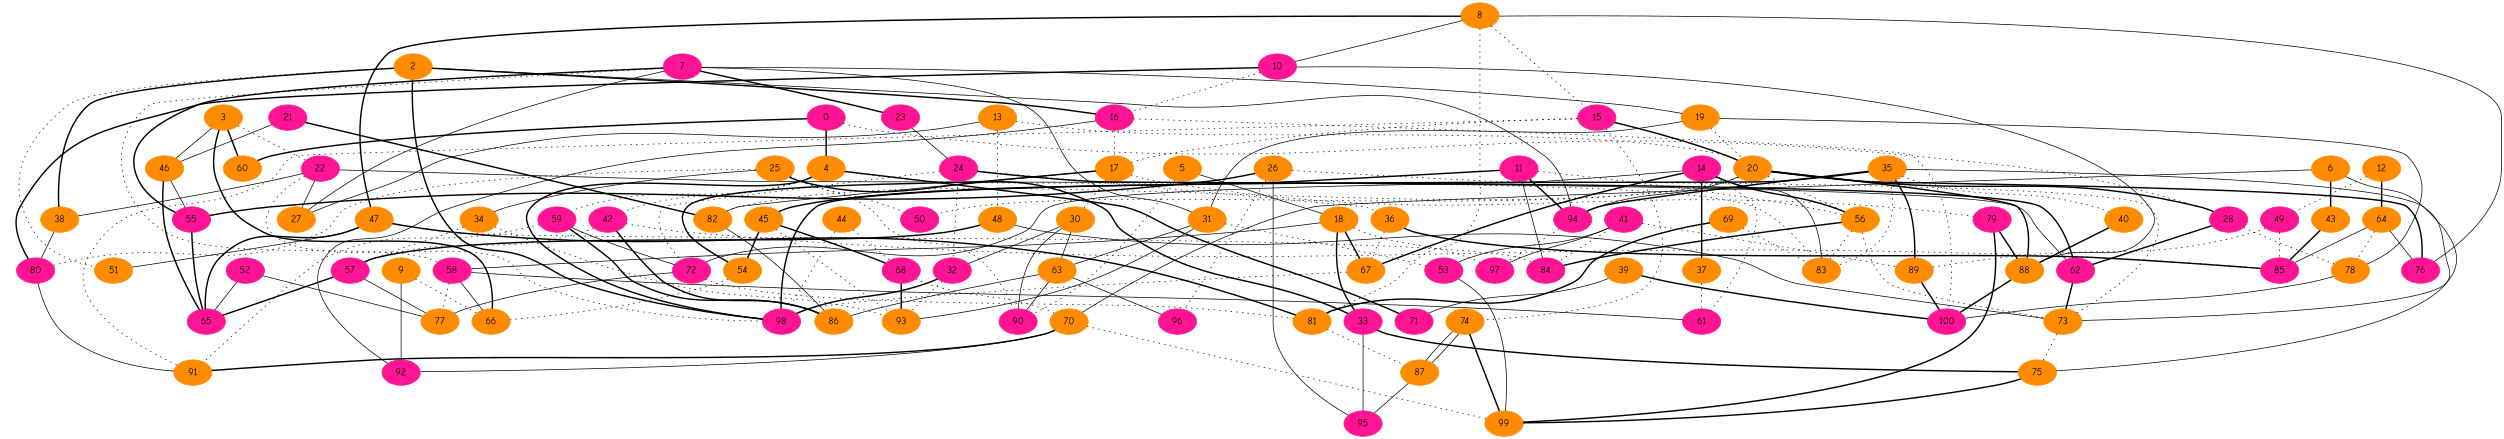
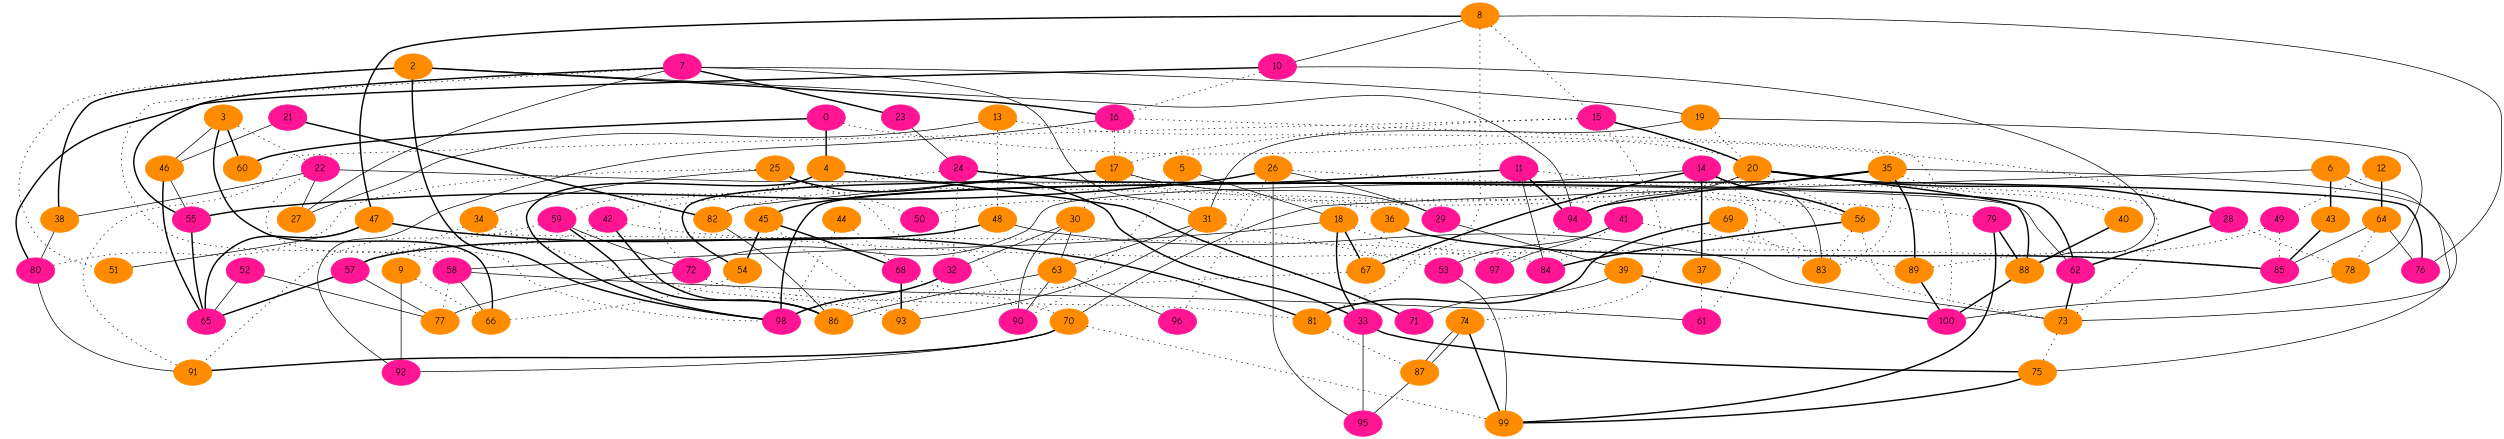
none -> (1441, 220)
